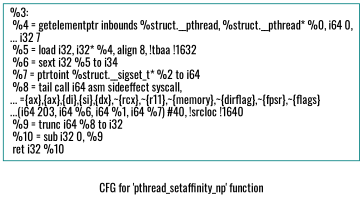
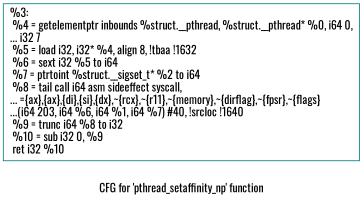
(64, 63) -> (64, 63)
